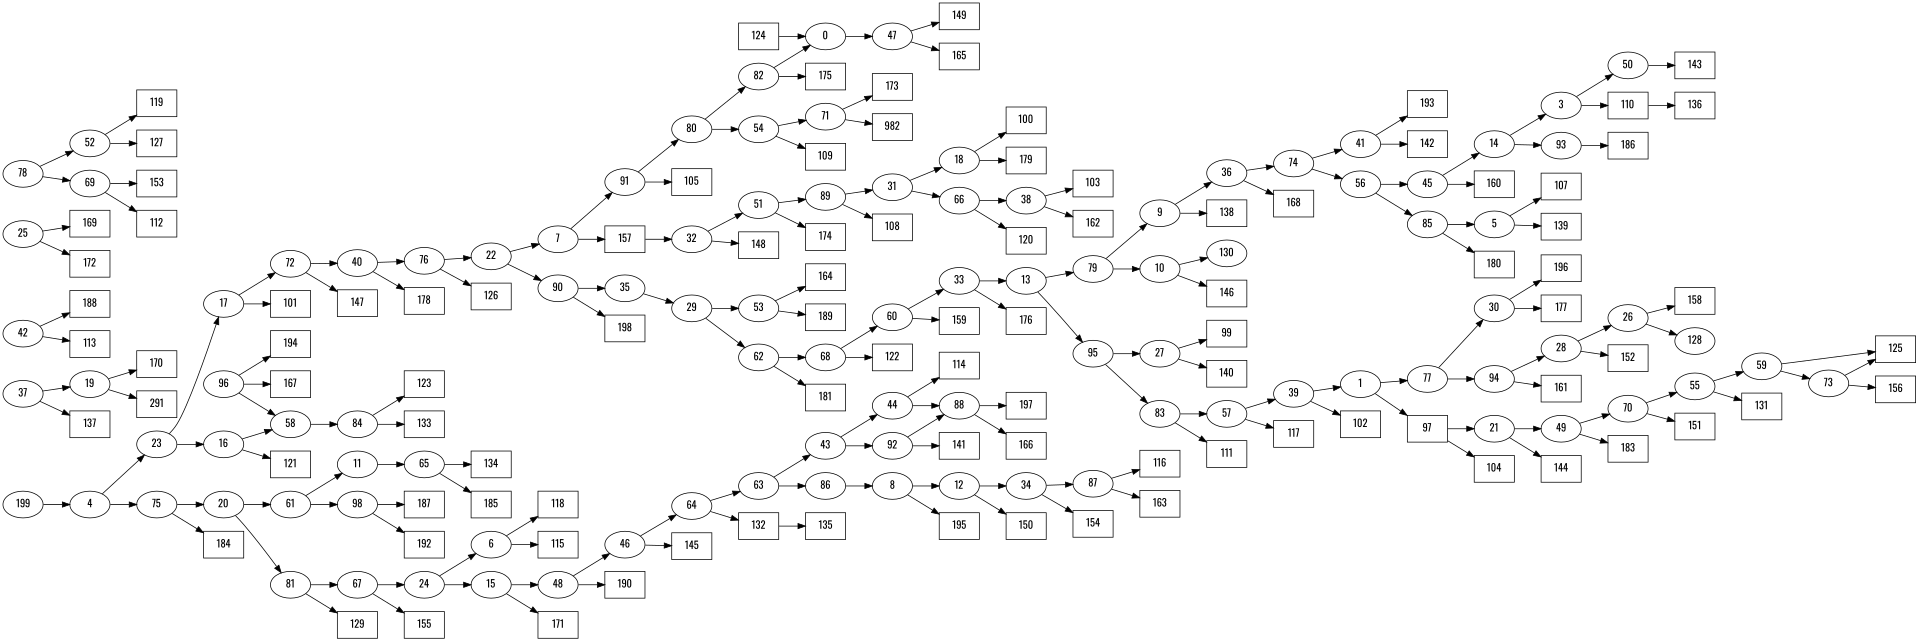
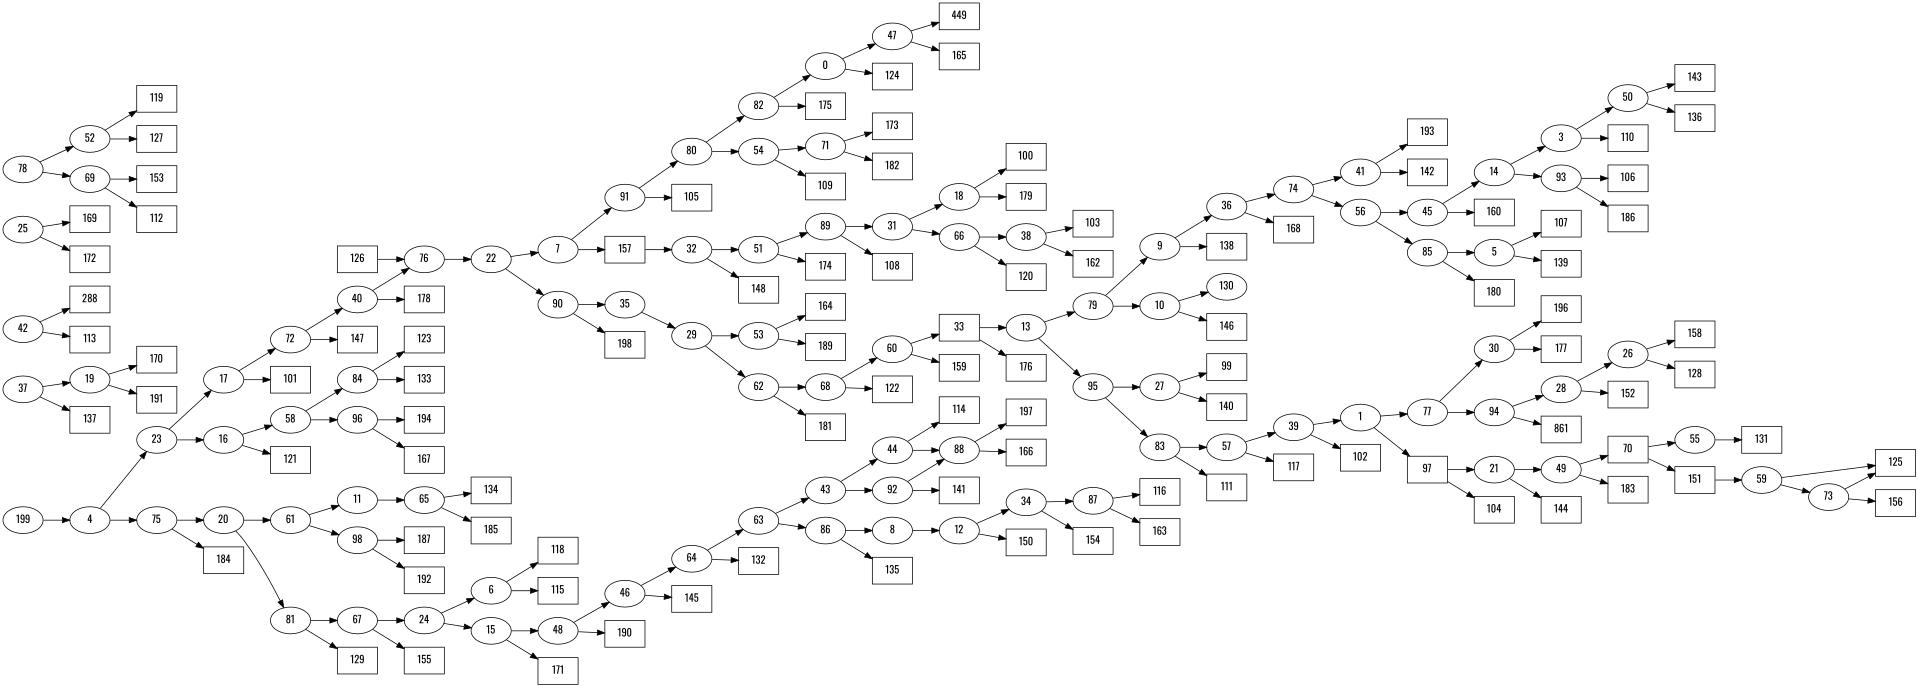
(959, 16) -> (959, 16)
(788, 36) -> (855, 71)
(1658, 106) -> (1657, 107)
(892, 127) -> (892, 166)
none -> (1628, 178)
(452, 276) -> (387, 259)
(959, 281) -> (959, 328)
(90, 304) -> (90, 299)
(1695, 341) -> (1695, 374)
(1725, 377) -> (1725, 480)
(1561, 389) -> (1561, 429)
(254, 402) -> (320, 420)
(157, 404) -> (157, 400)
(1628, 409) -> (1628, 450)
(788, 526) -> (853, 547)
(959, 526) -> none
